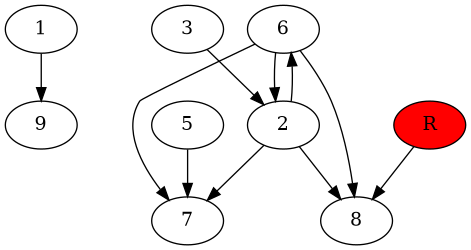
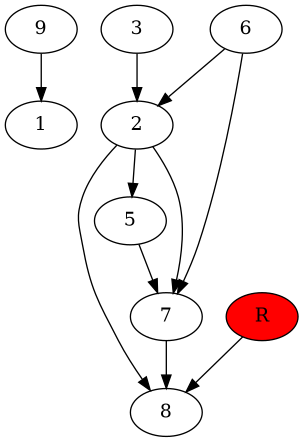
(41, 71) -> (41, 71)
(292, 84) -> (134, 166)
(336, 113) -> (166, 358)
